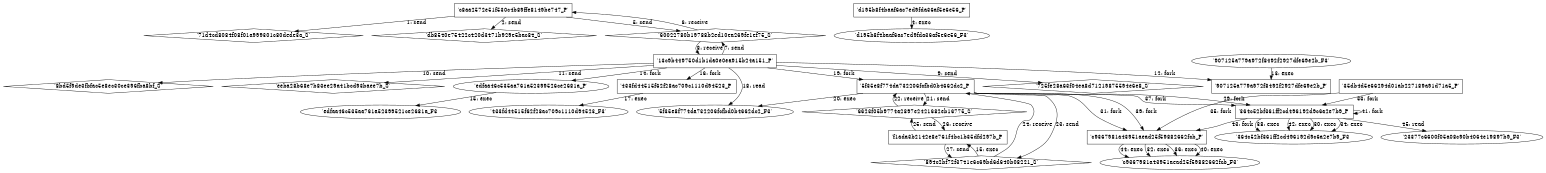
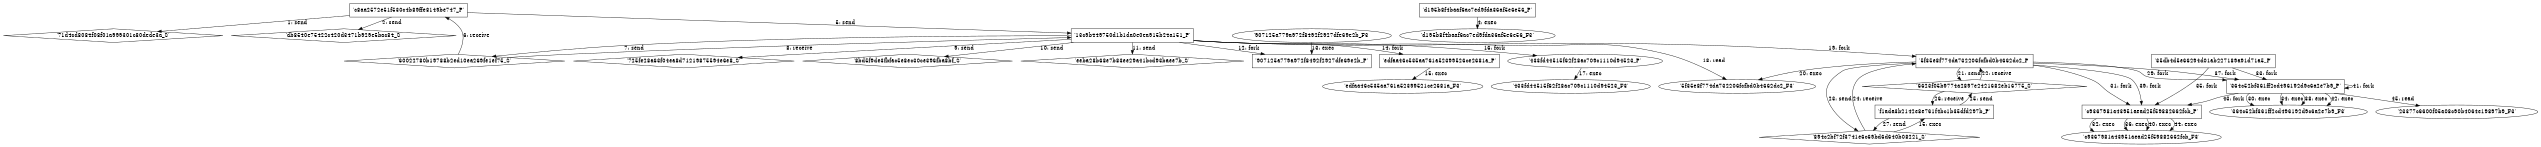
(621, 24) -> (767, 23)
(531, 86) -> (1440, 61)
(677, 86) -> (1585, 61)
